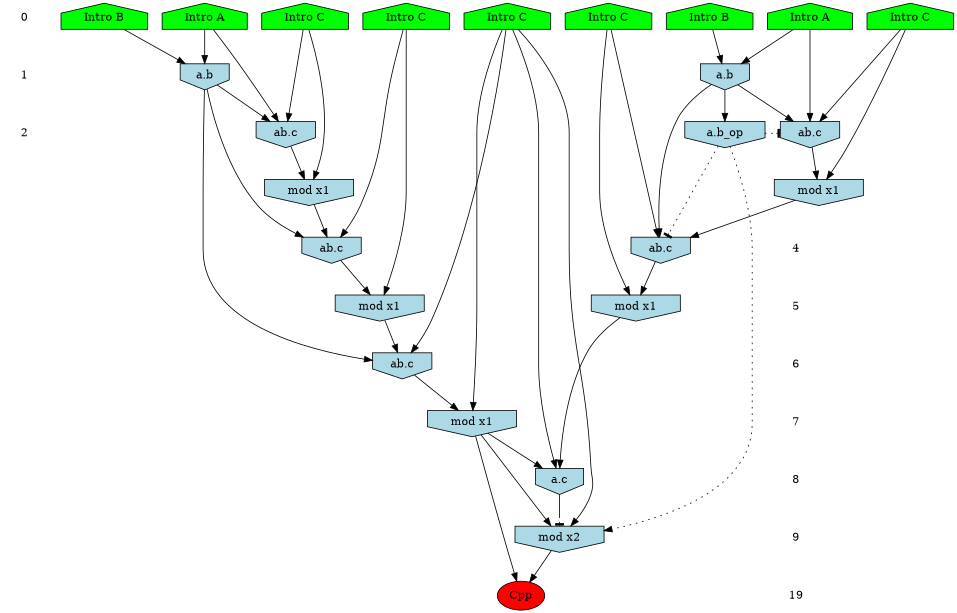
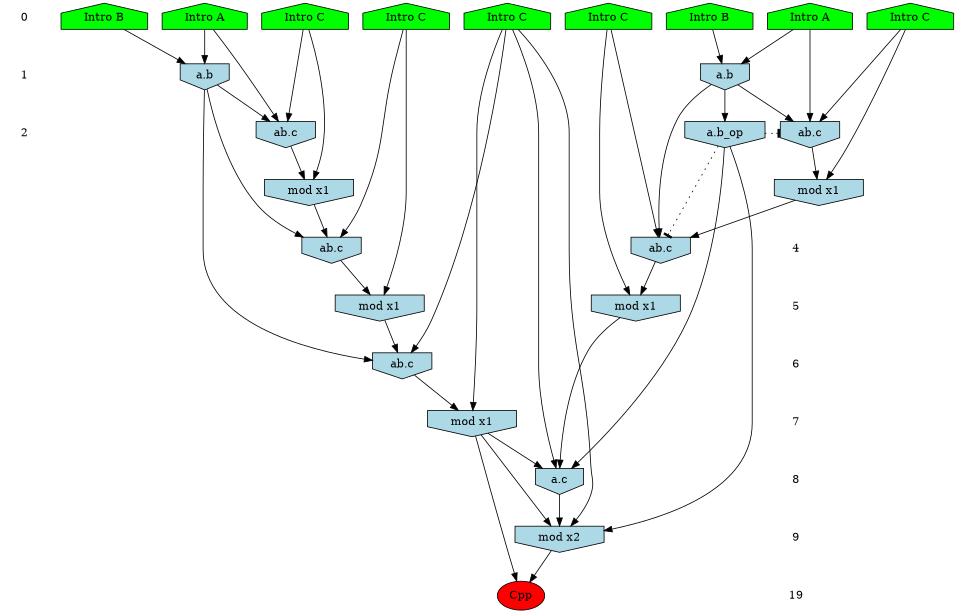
none -> (687, 322)
(752, 378) -> (752, 378)
(560, 506) -> (560, 506)
